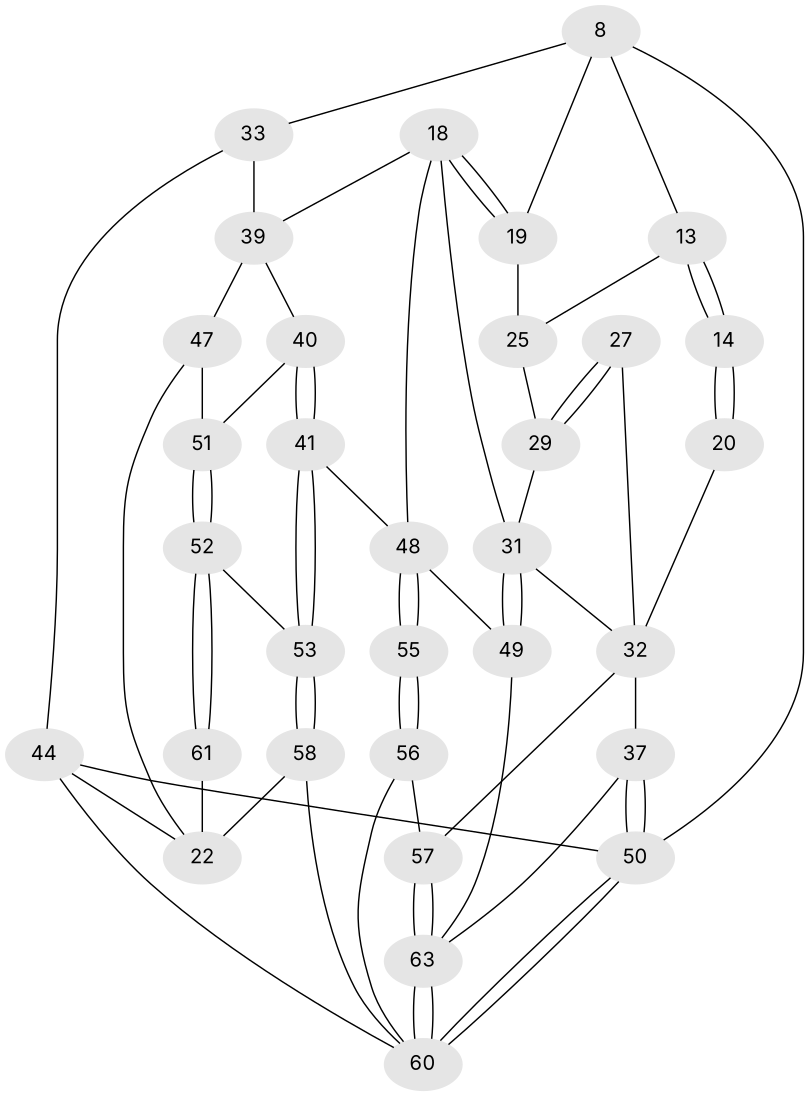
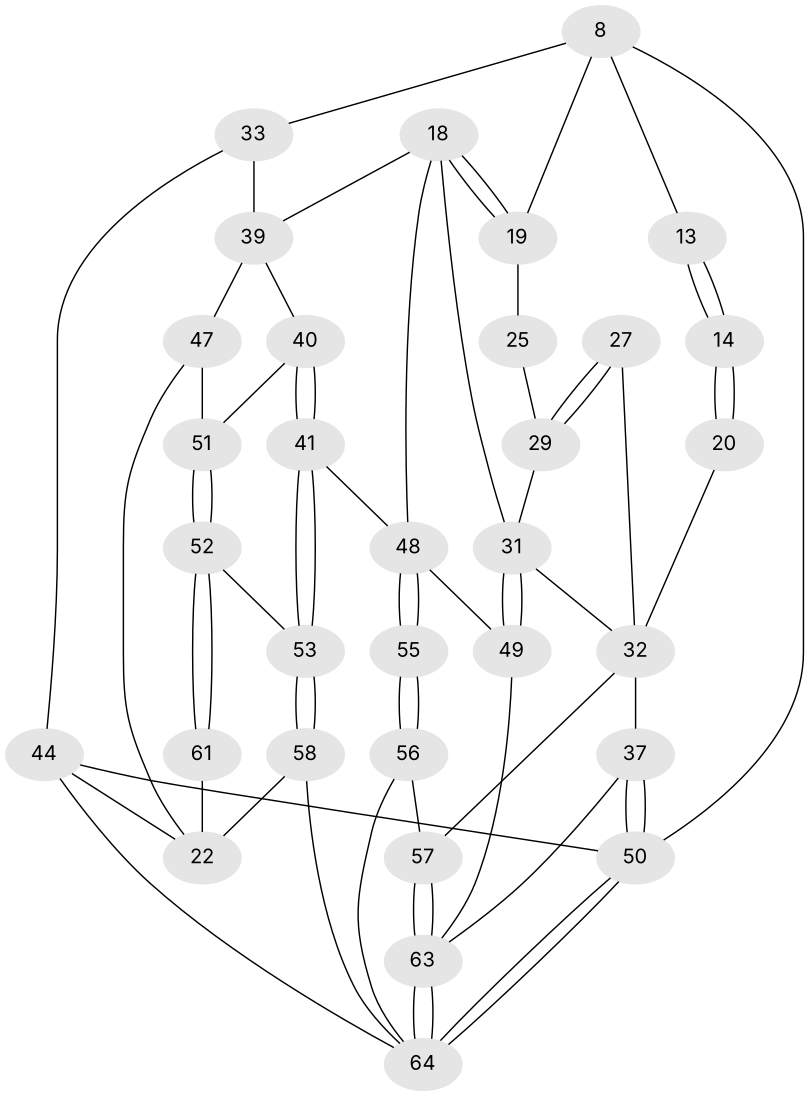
(603, 290) -> none
(423, 1065) -> (423, 1065)
